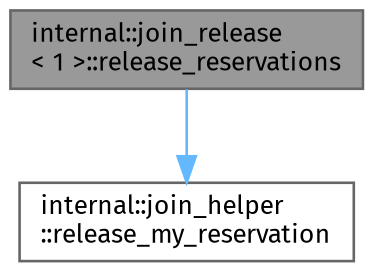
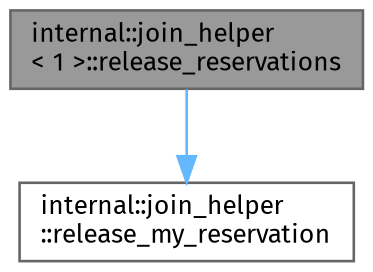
(187, 50) -> (187, 50)
